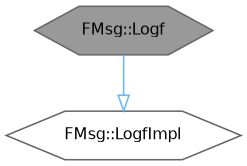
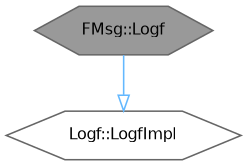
(124, 135) -> (124, 135)
